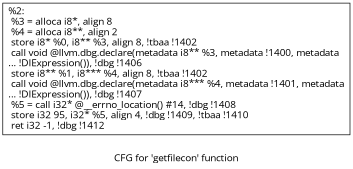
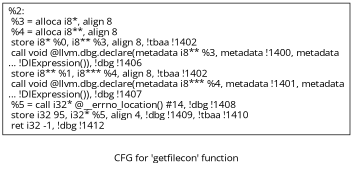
(63, 32) -> (63, 32)
